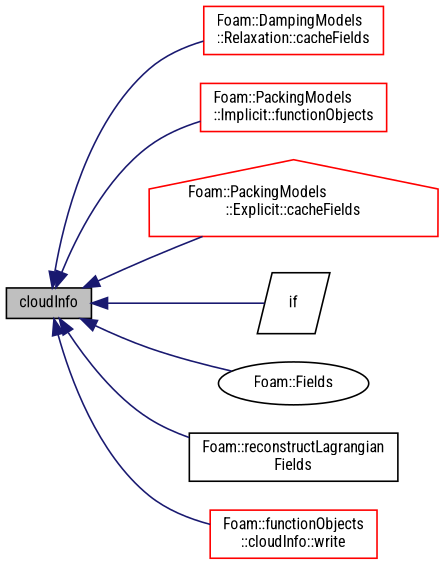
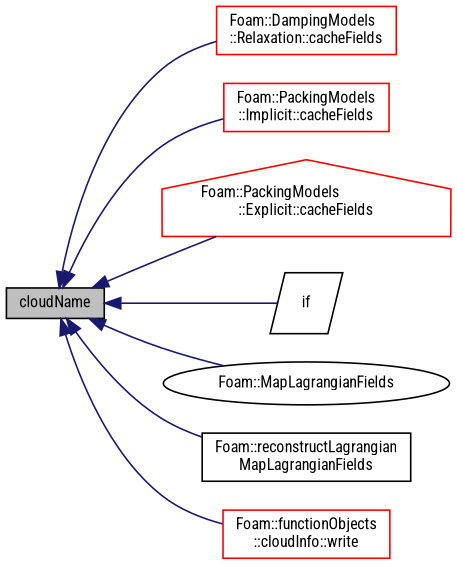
(294, 107) -> (306, 107)
(49, 303) -> (55, 303)
(294, 383) -> (306, 383)
(294, 457) -> (306, 457)
